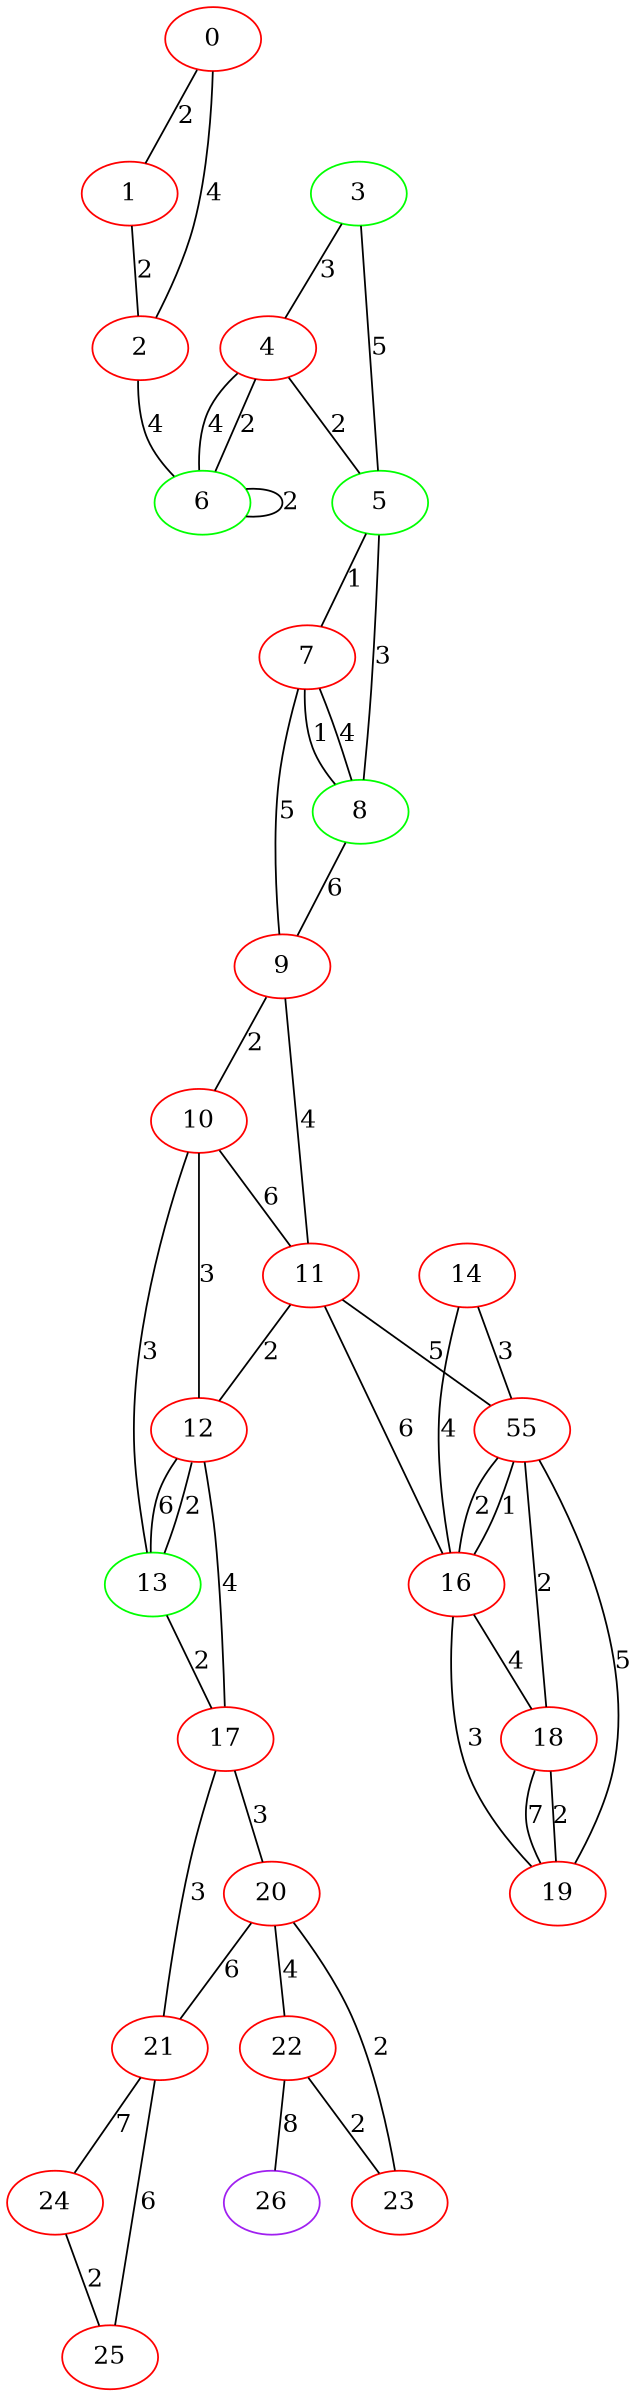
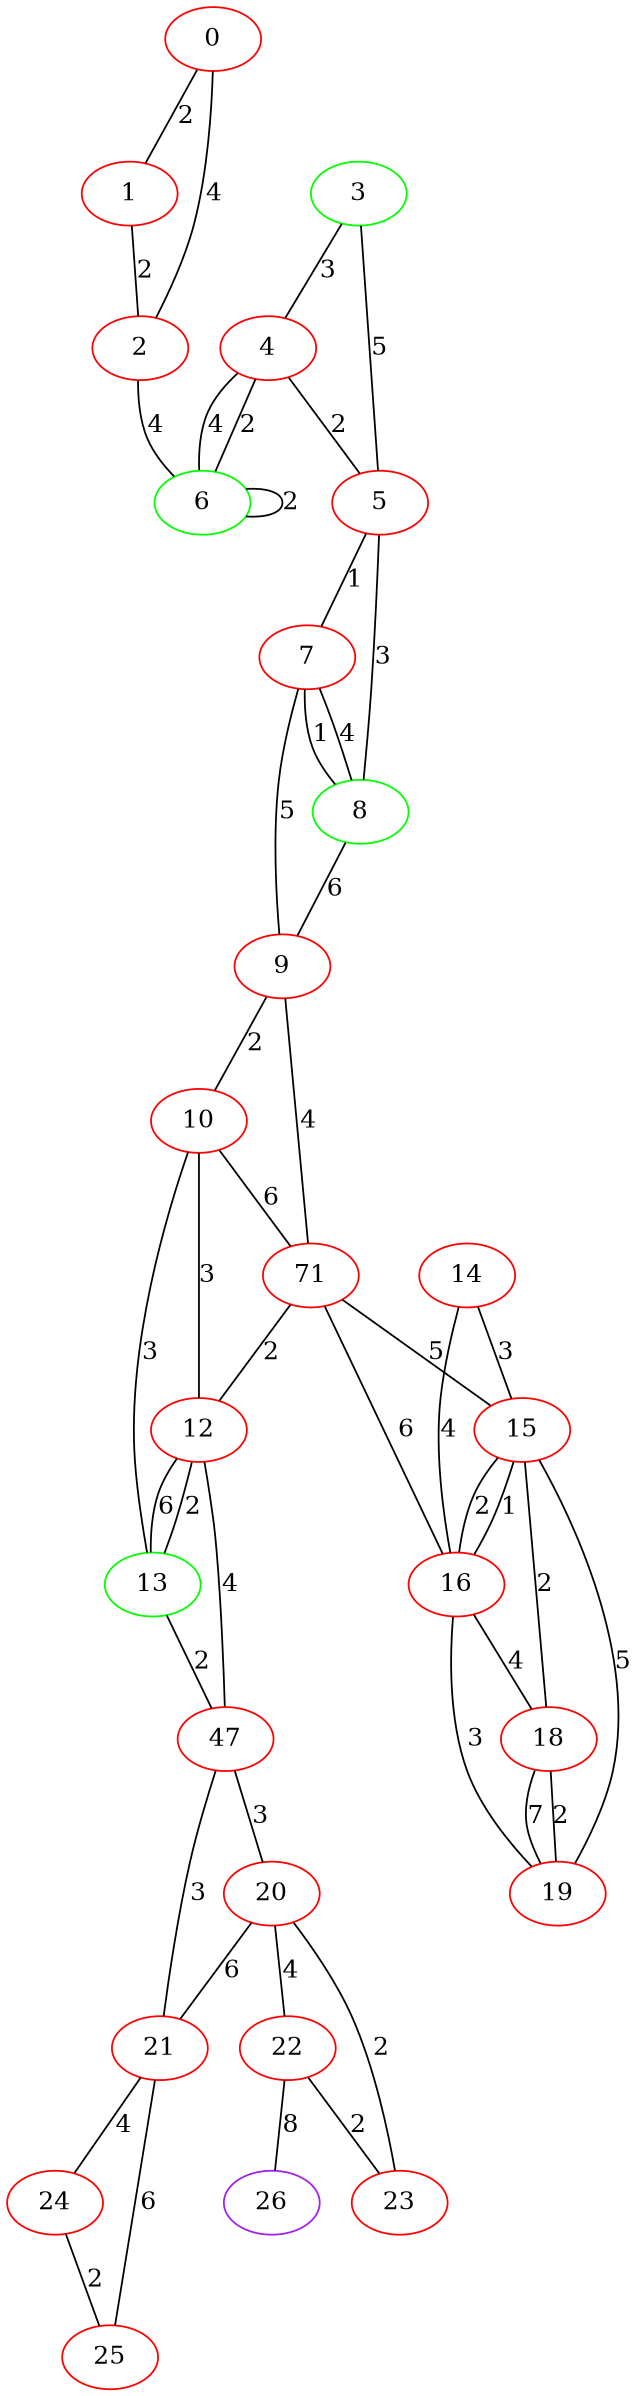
(380, 503) -> (380, 503)
(311, 1275) -> (311, 1275)
(522, 1430) -> (522, 1430)
(226, 1739) -> (226, 1739)
(124, 2125) -> (124, 2125)
